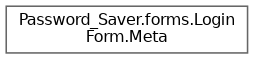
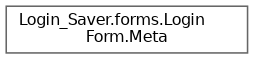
(127, 30) -> (127, 30)
